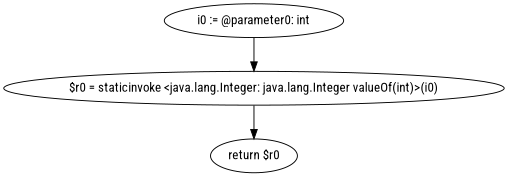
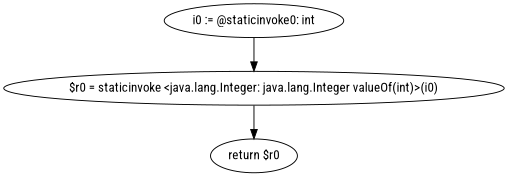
(254, 21) -> (254, 21)
